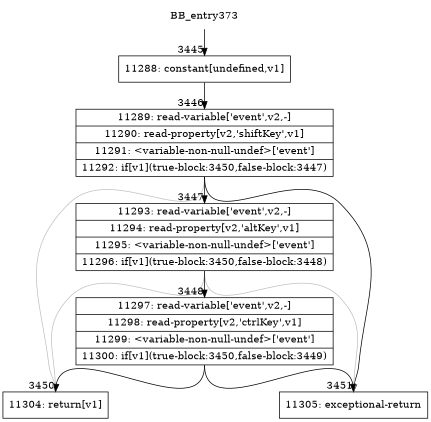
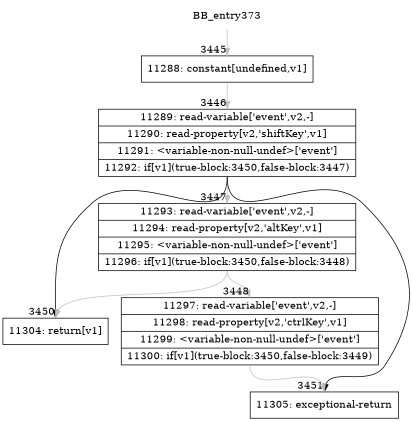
(205, 39) -> (227, 39)
(205, 92) -> (227, 92)
(205, 186) -> (227, 186)
(57, 217) -> (108, 194)
(205, 280) -> (235, 283)
(312, 285) -> none
(134, 379) -> none
(276, 379) -> (283, 379)
